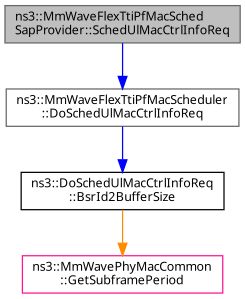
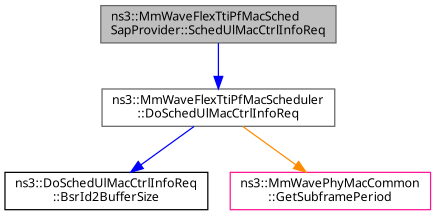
(123, 226) -> (269, 146)
